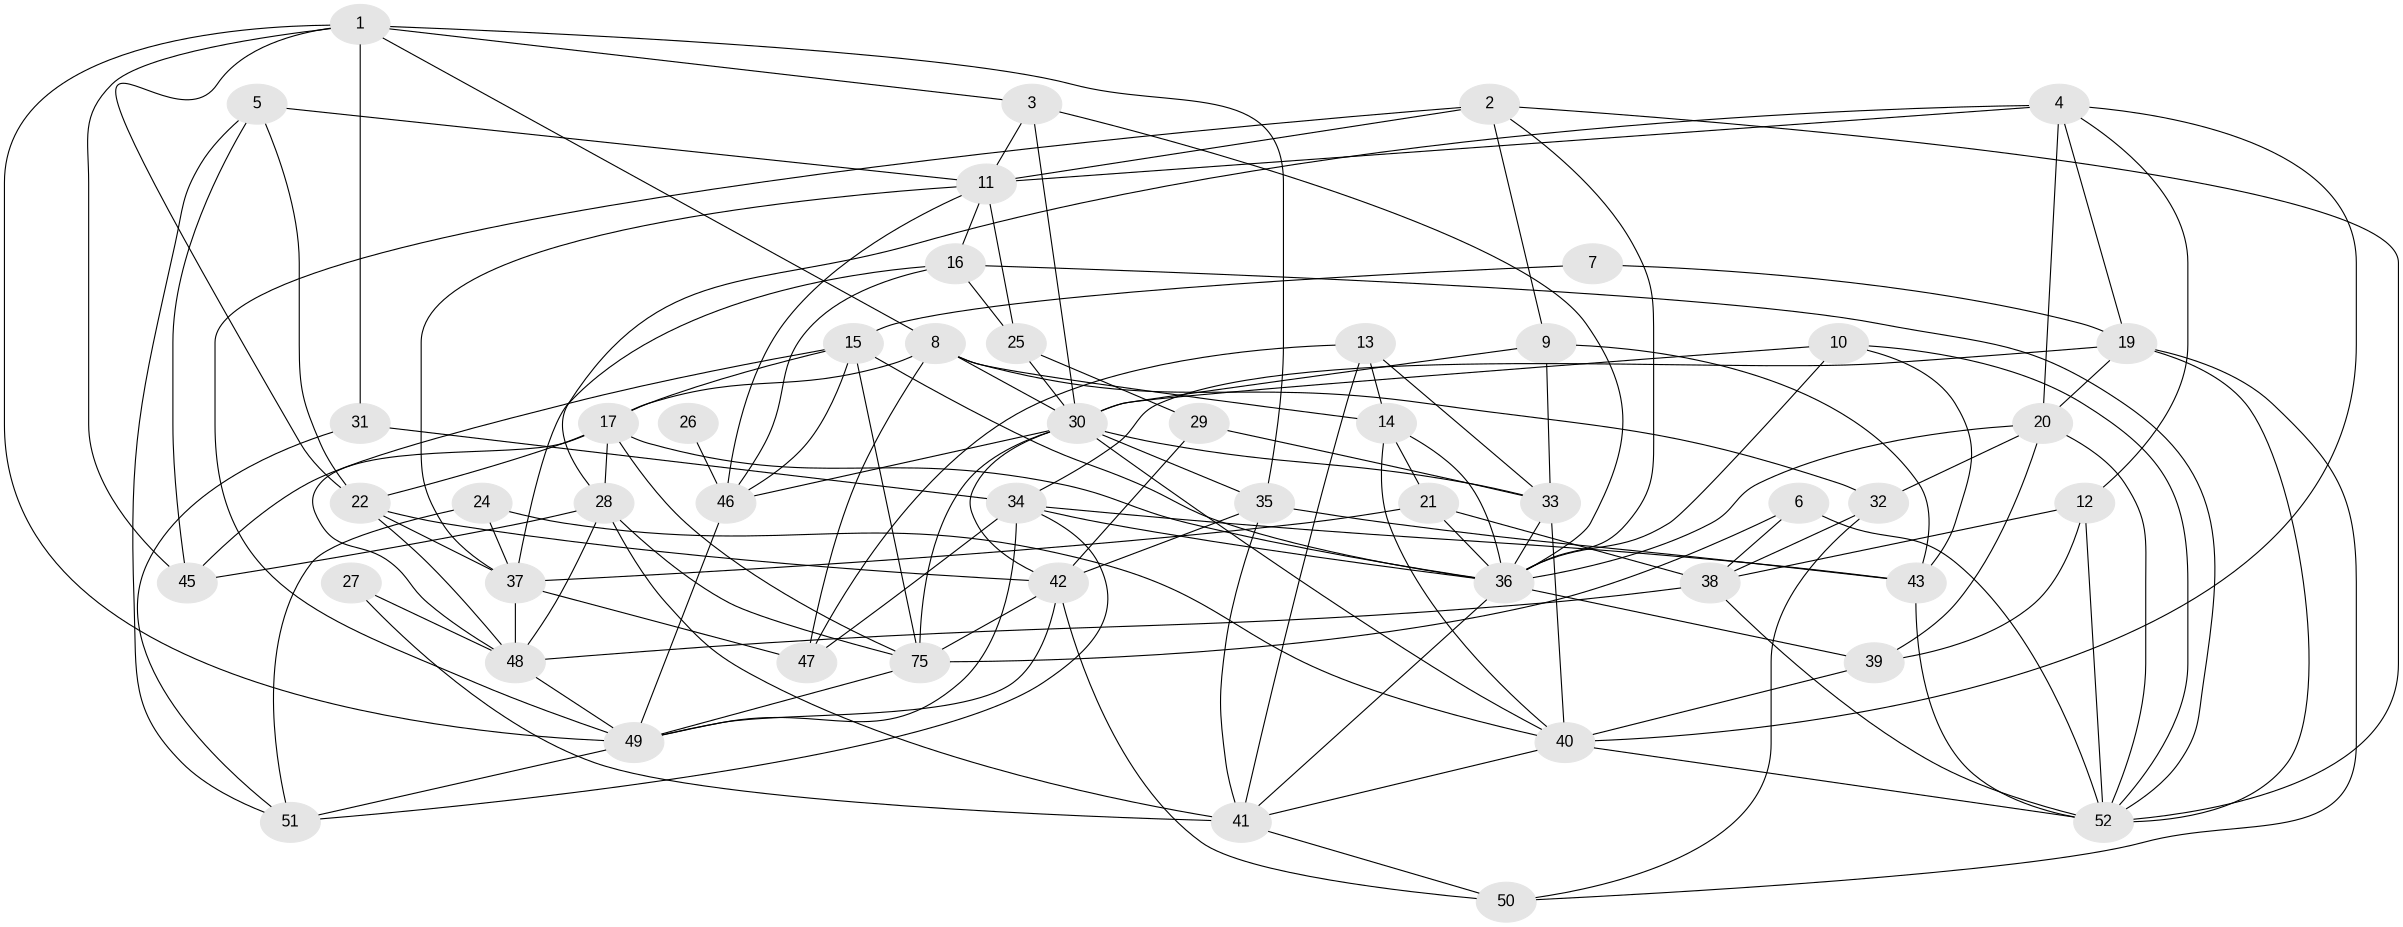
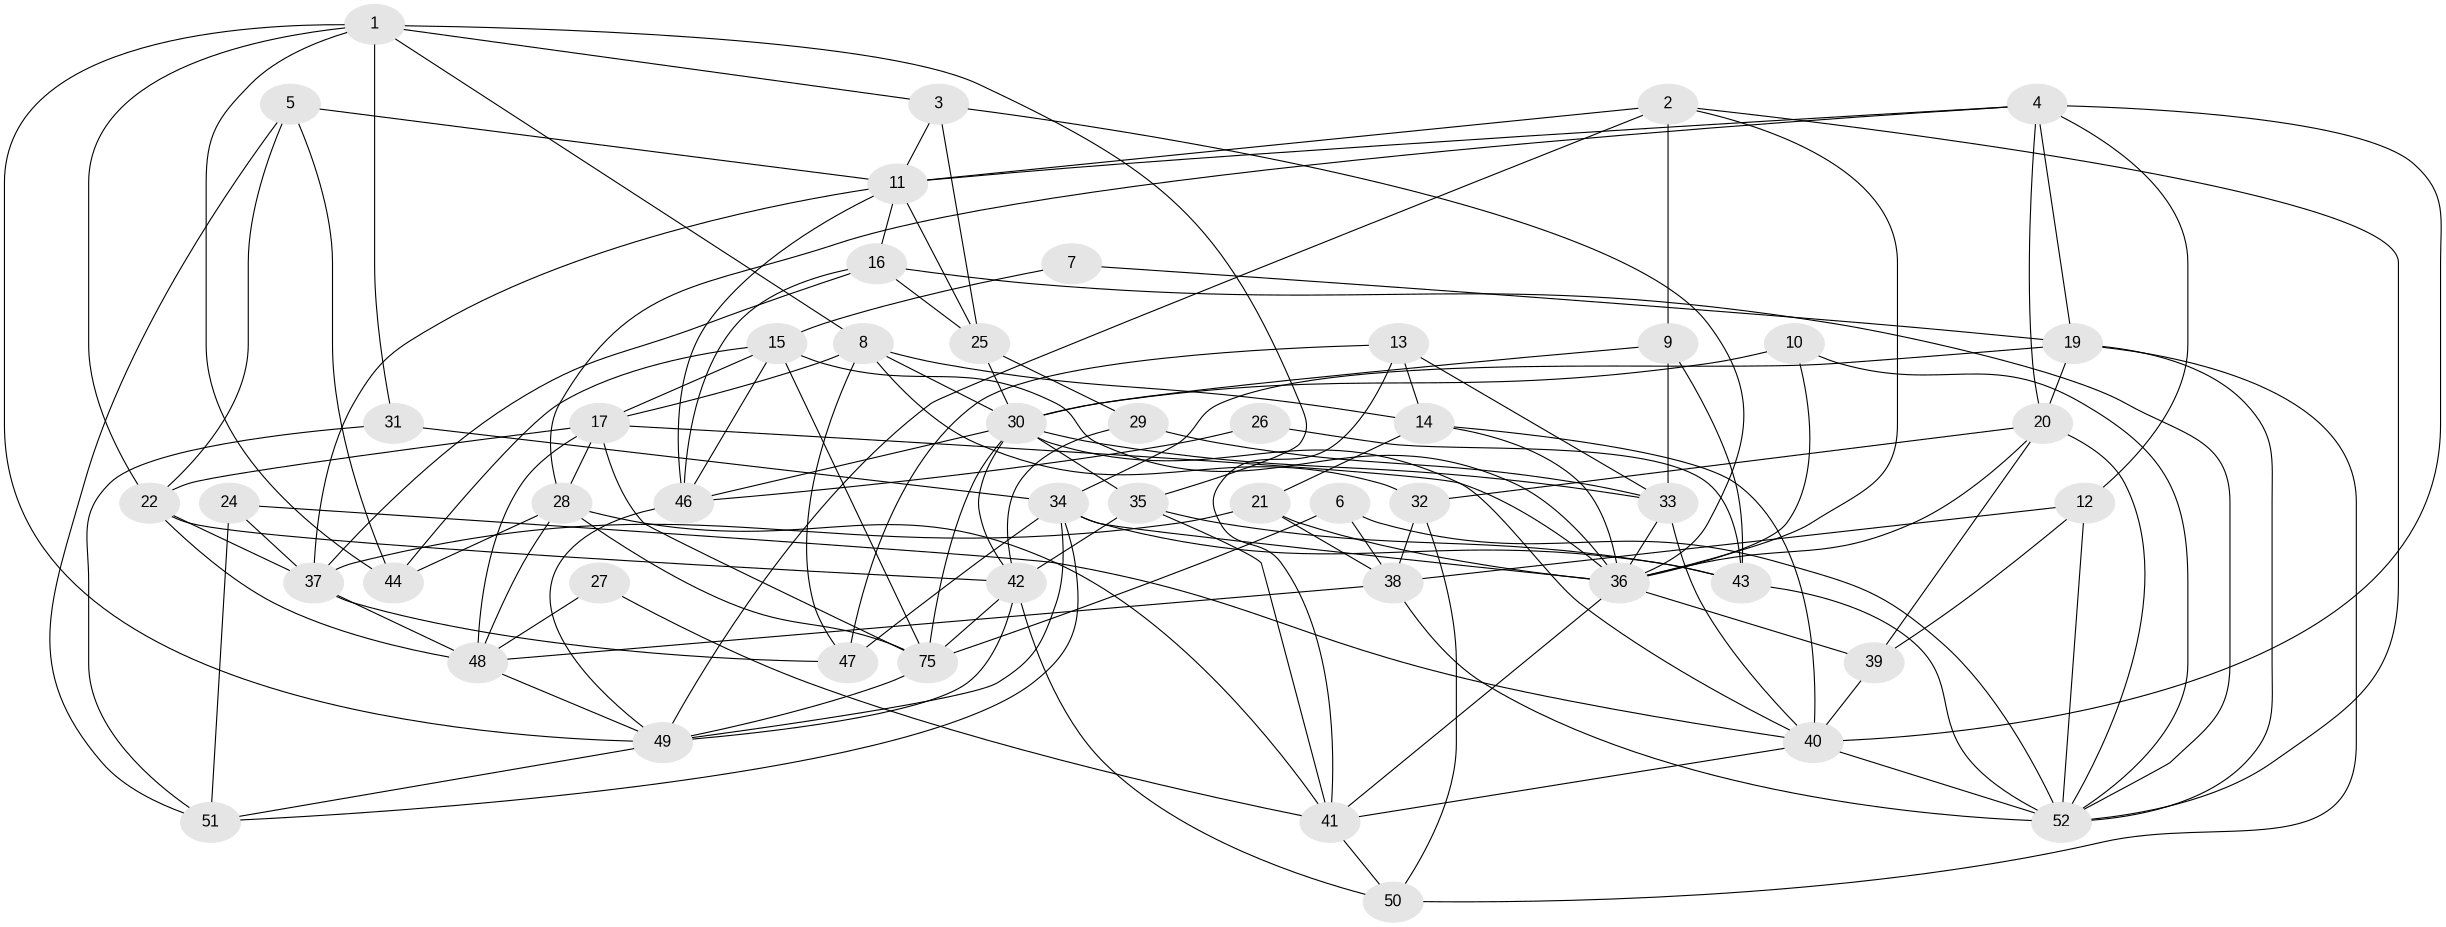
(1054, 257) -> (959, 224)
(1970, 441) -> (1545, 450)
(187, 583) -> (393, 583)
